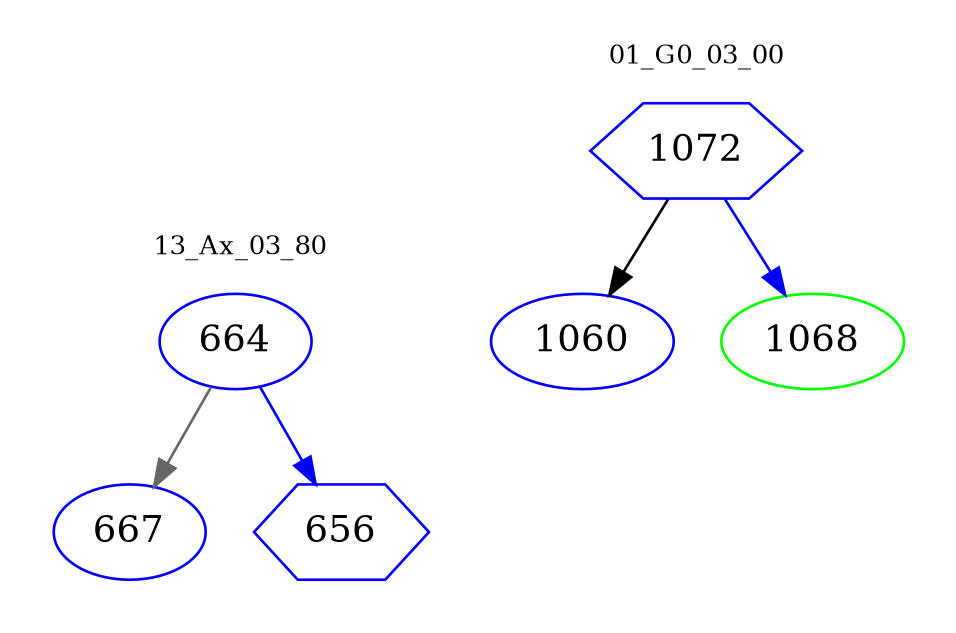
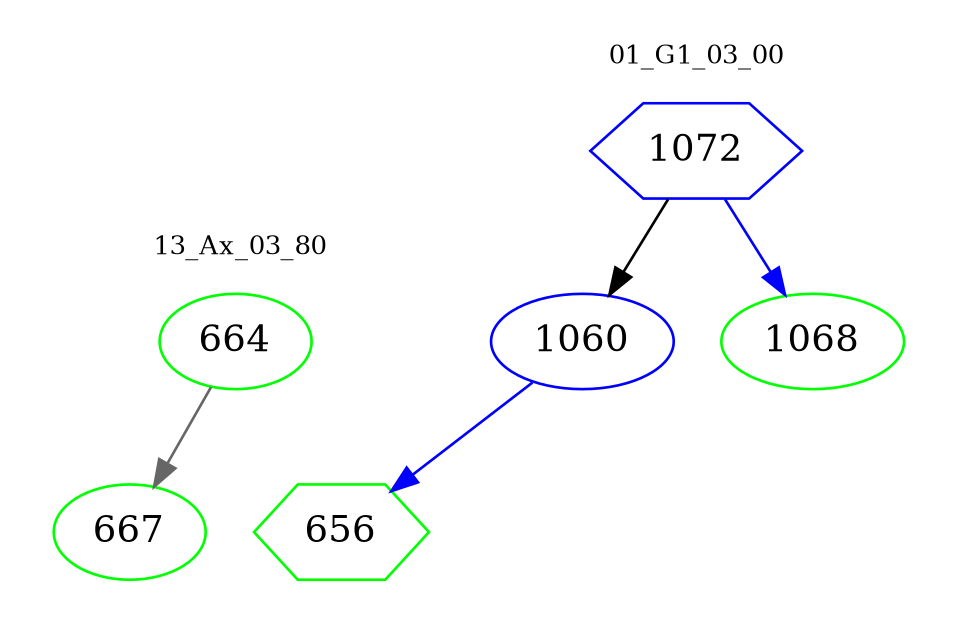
(698, 57) -> (698, 57)
(236, 341) -> (236, 341)
(281, 424) -> (473, 429)
(130, 532) -> (130, 532)
(341, 532) -> (341, 532)
